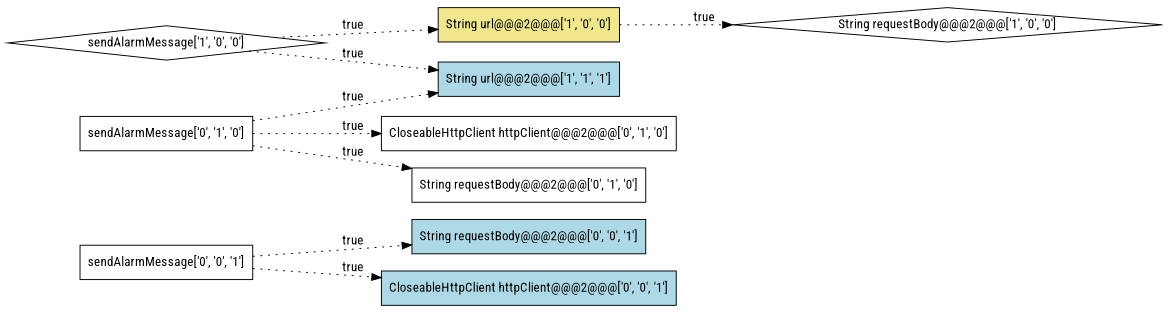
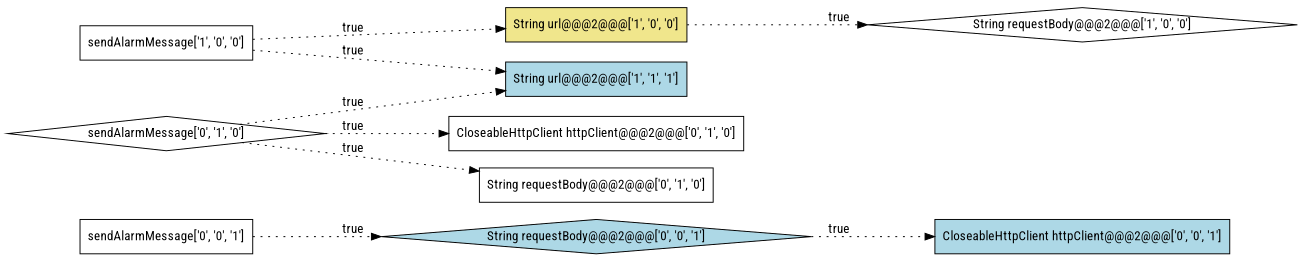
(166, 43) -> (166, 43)
(166, 134) -> (166, 134)
(529, 237) -> (596, 237)
(312, 273) -> (868, 237)
